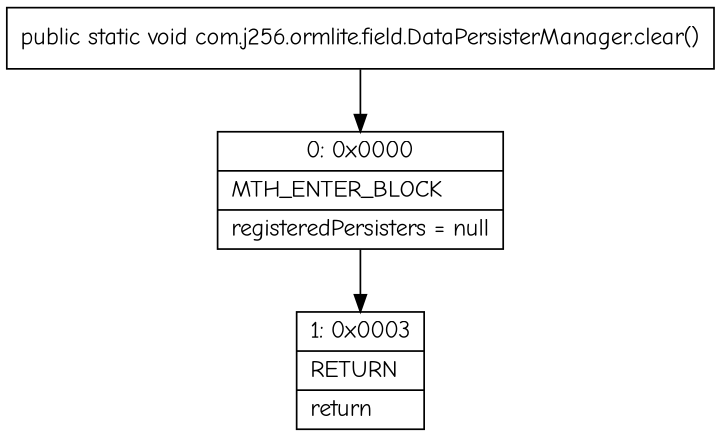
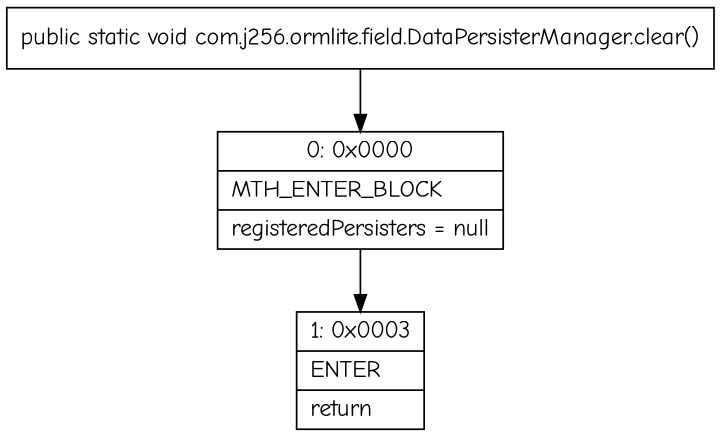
(354, 370) -> (346, 370)
